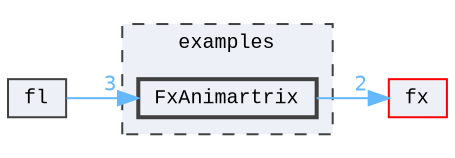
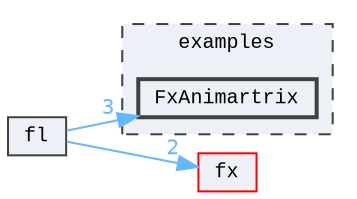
(345, 98) -> (122, 152)
